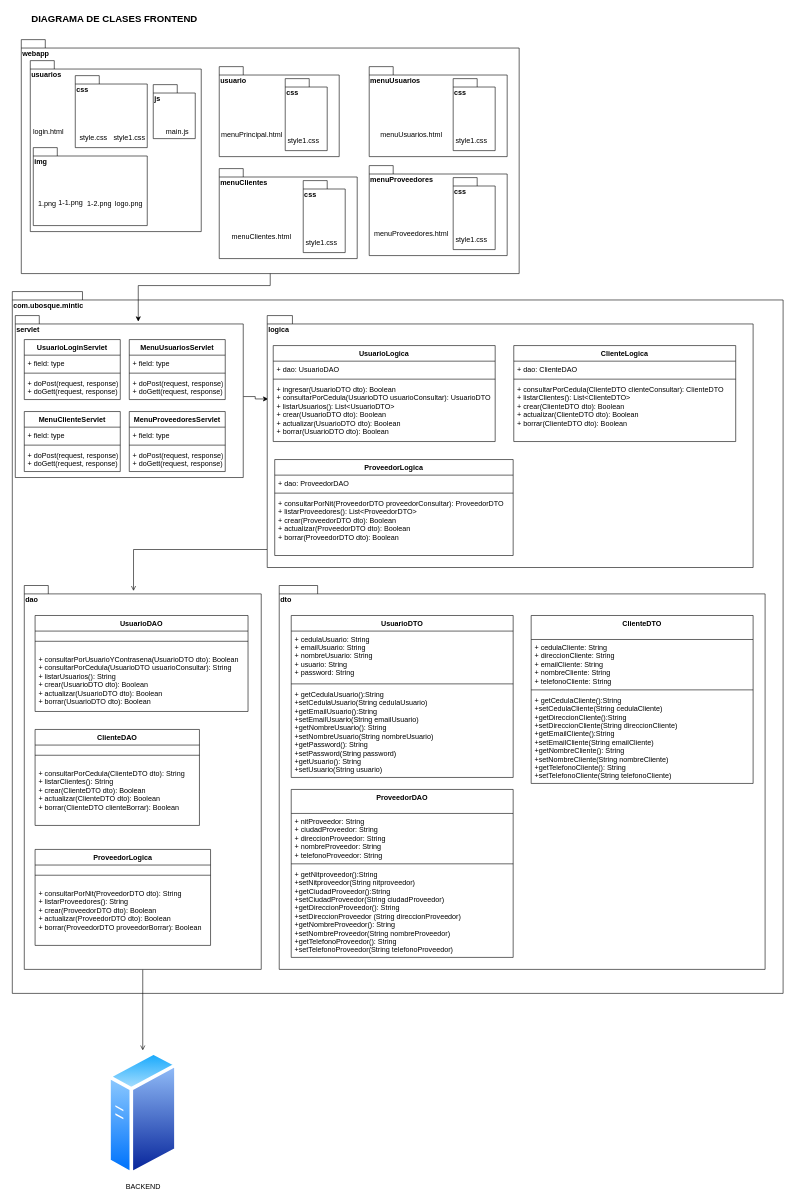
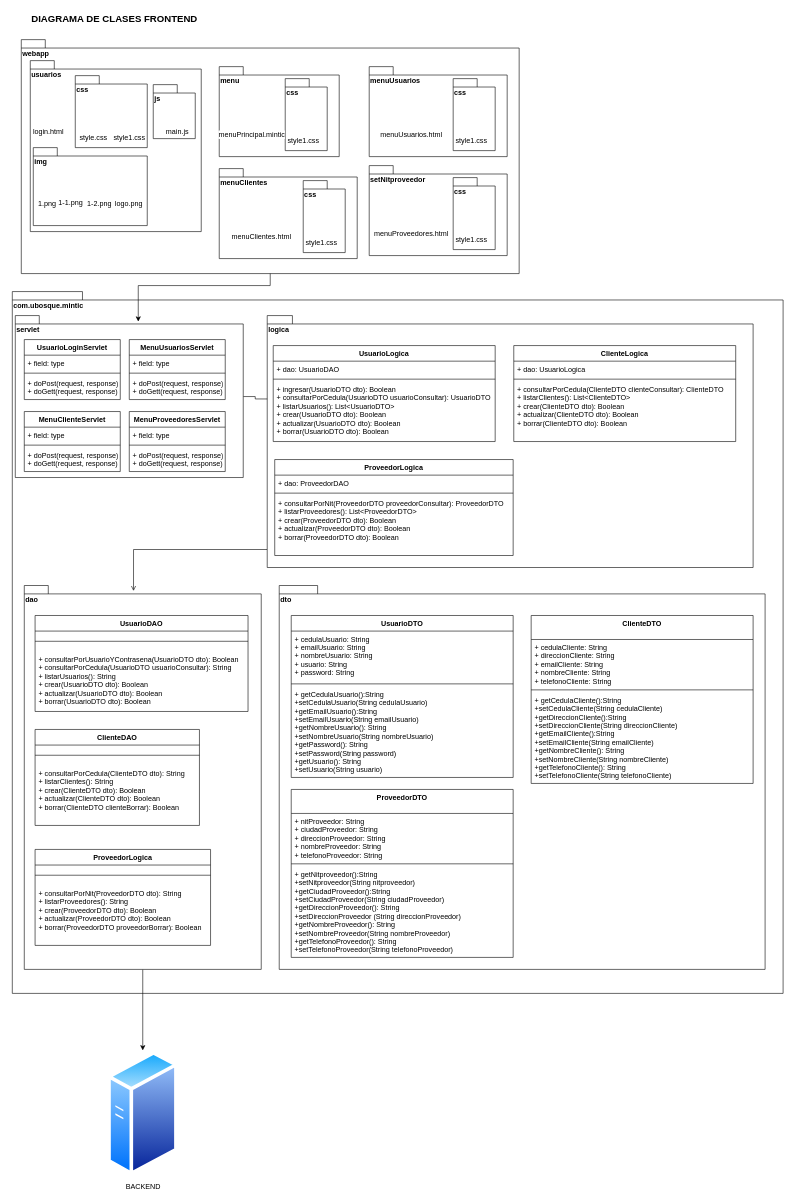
(234, 81) -> (229, 81)
(252, 135) -> (252, 135)
(401, 180) -> (400, 180)
(547, 369) -> (553, 369)
(262, 399) -> (264, 399)
(402, 797) -> (402, 797)
(143, 1046) -> (143, 1044)
